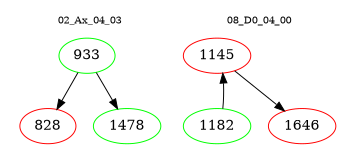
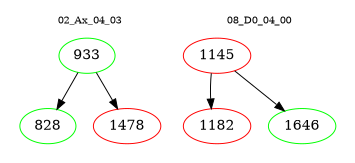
(224, 96) -> (211, 86)
(48, 126) -> (48, 126)
(127, 126) -> (127, 126)
(217, 126) -> (217, 126)
(302, 126) -> (302, 126)
